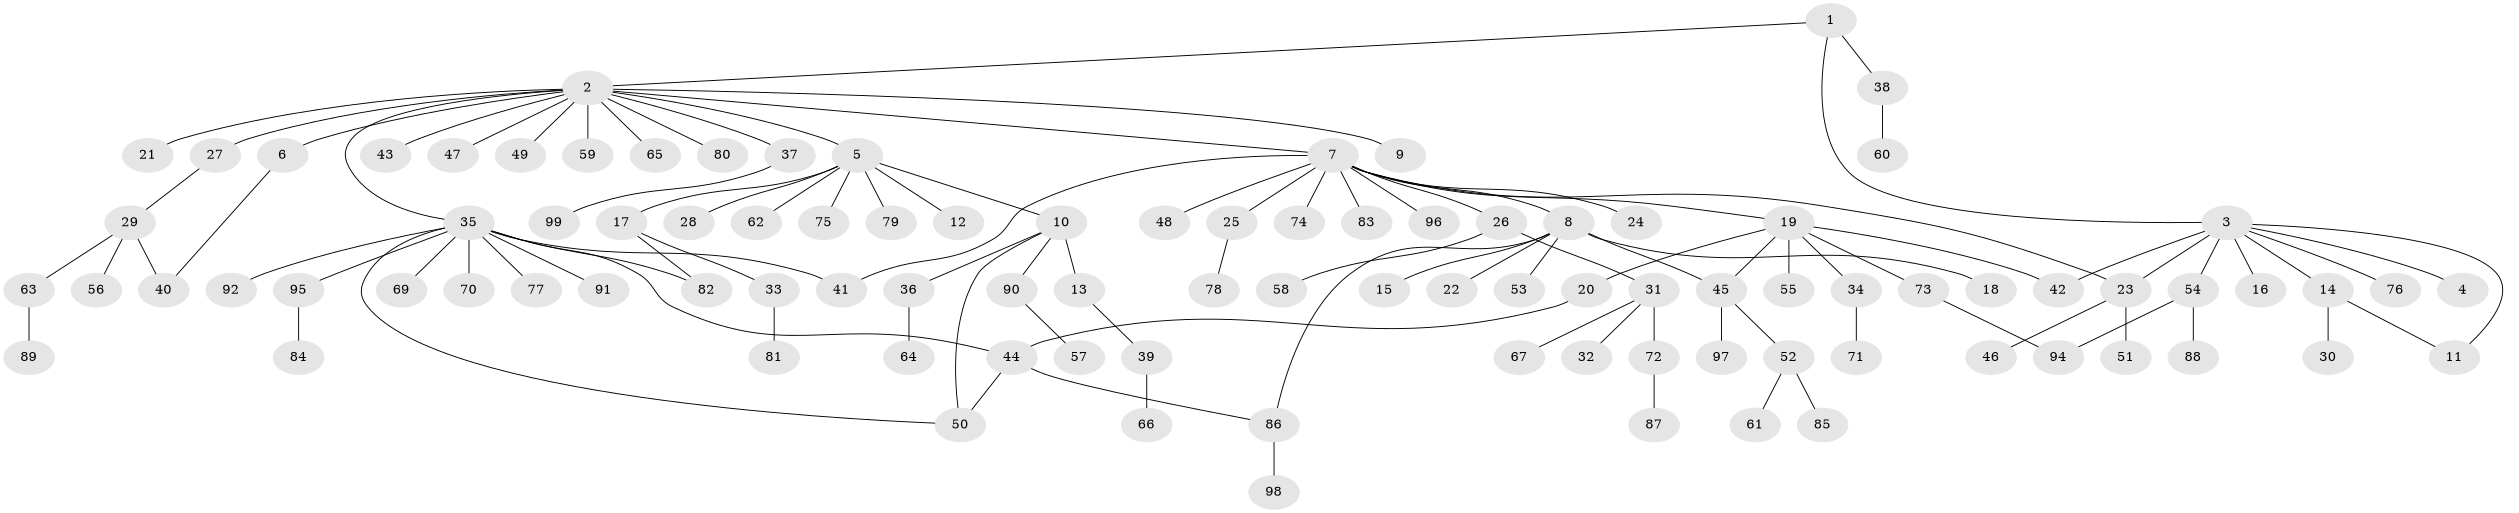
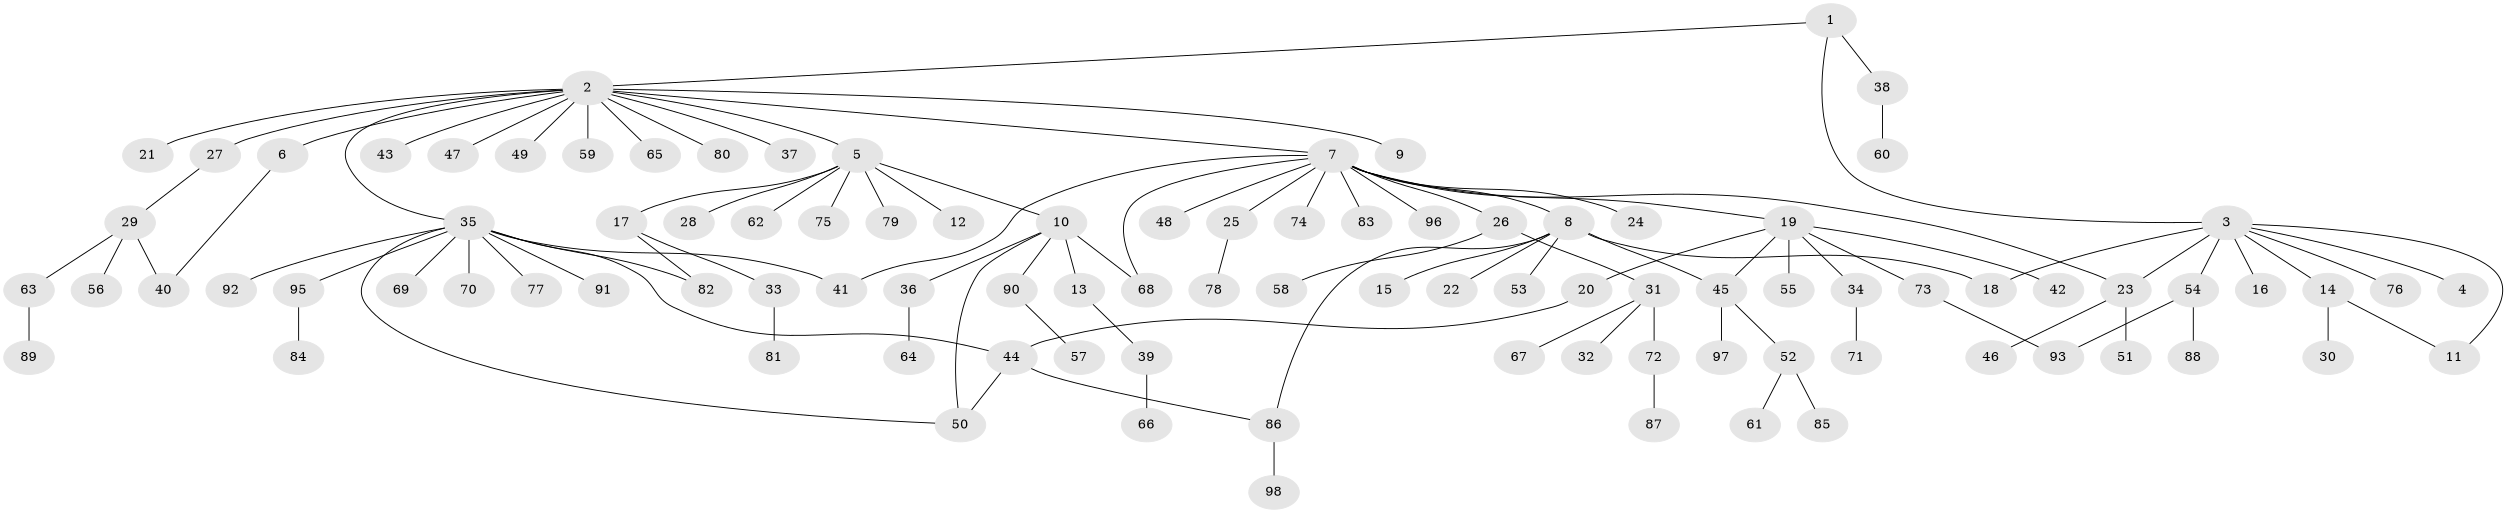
(554, 223) -> none
(2141, 254) -> (2105, 249)
none -> (1147, 290)
(2059, 358) -> (2059, 358)
